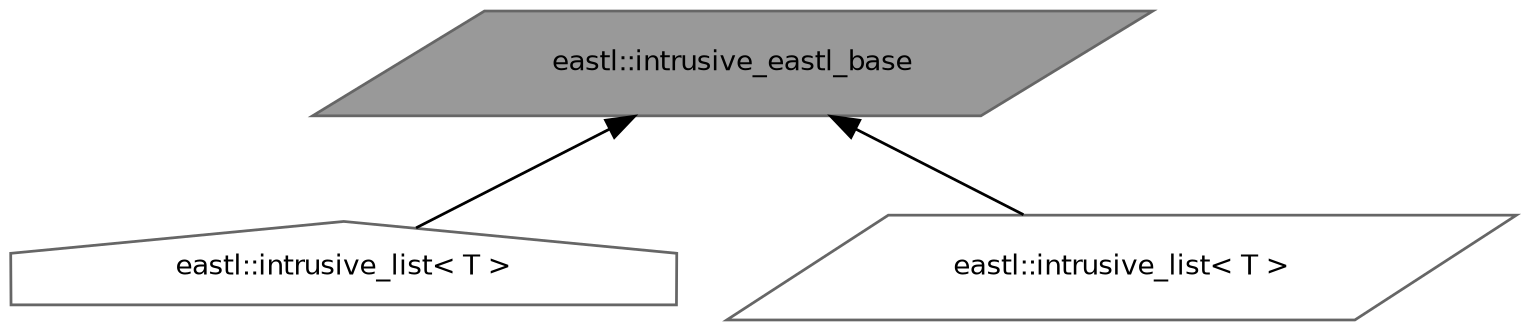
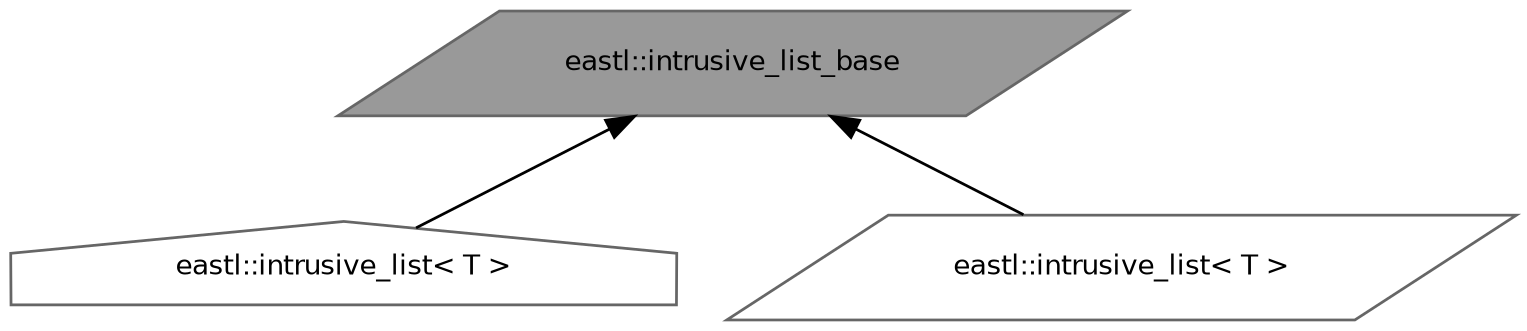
(733, 63) -> (733, 63)
